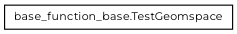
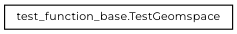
(119, 17) -> (119, 17)
